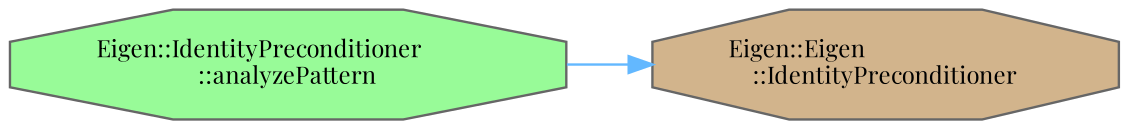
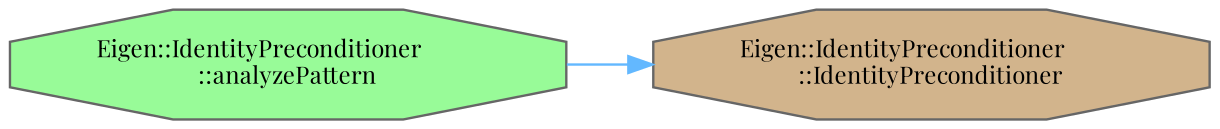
(886, 65) -> (931, 65)
